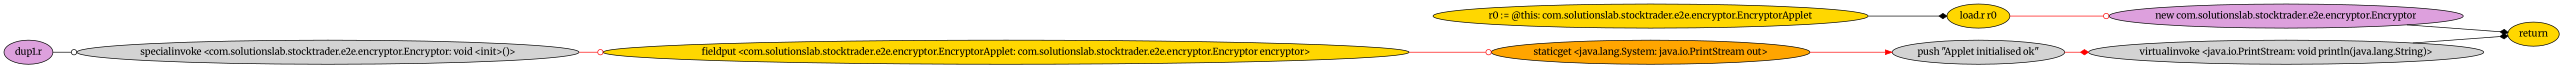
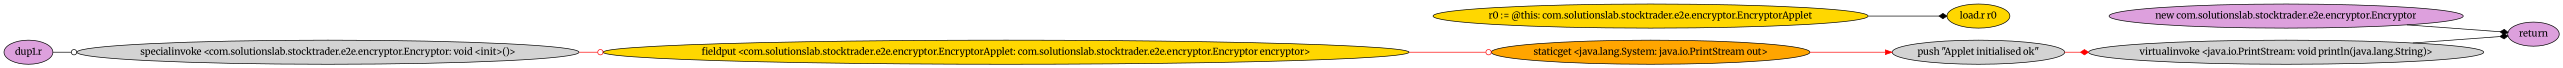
(2057, 16) -> none
(2533, 34) -> (2533, 34)
